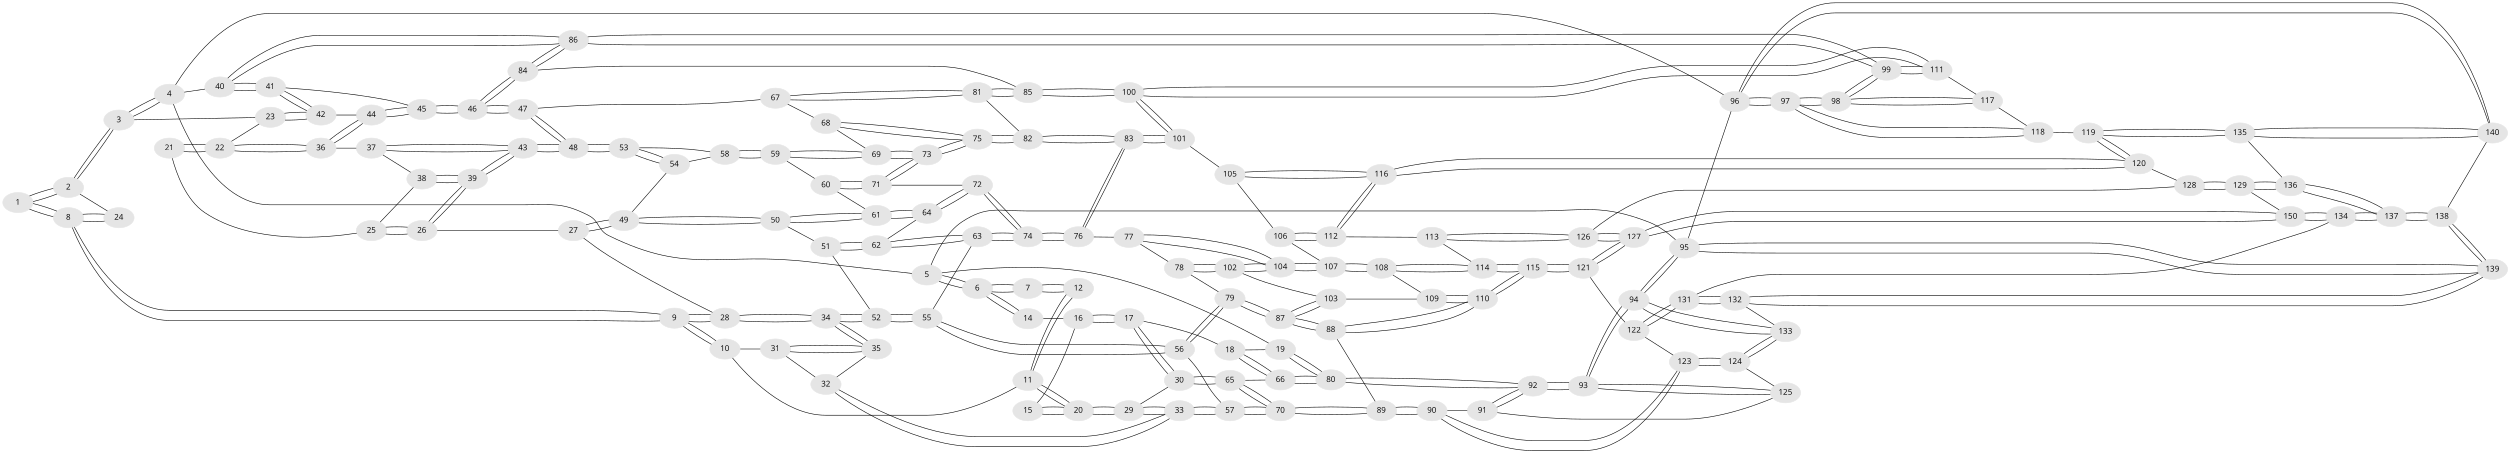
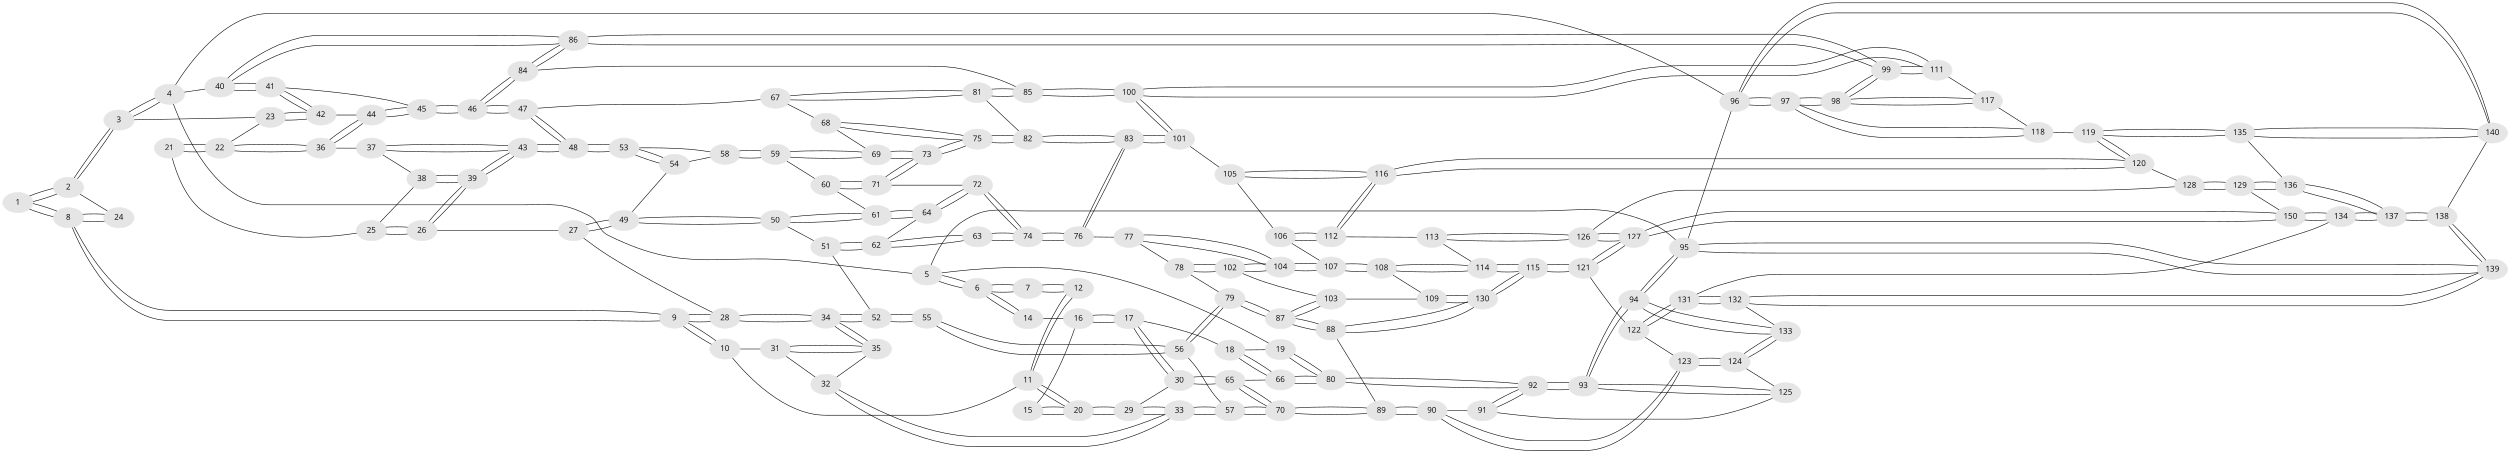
(946, 288) -> none
(1482, 299) -> (1482, 299)
